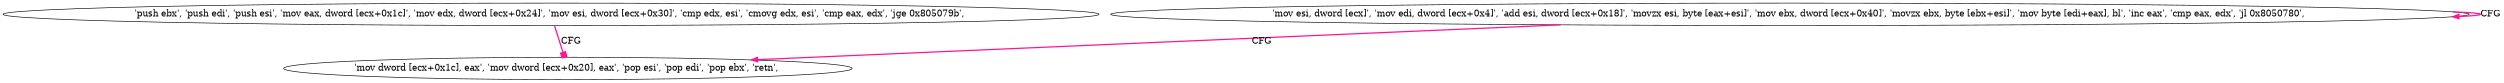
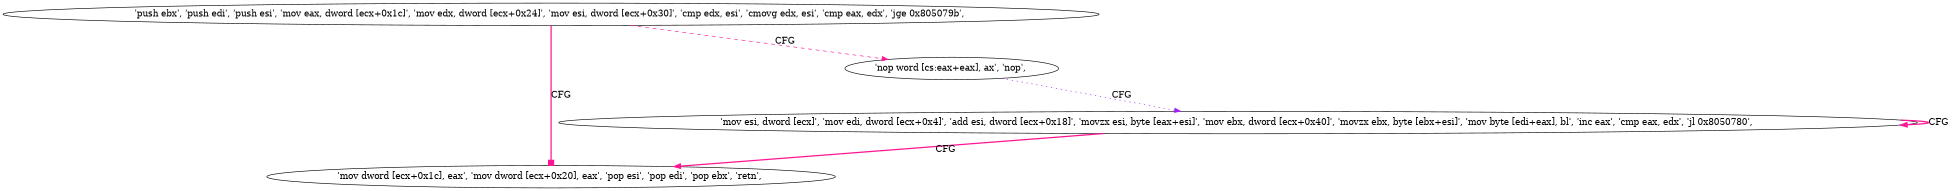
none -> (952, 68)
